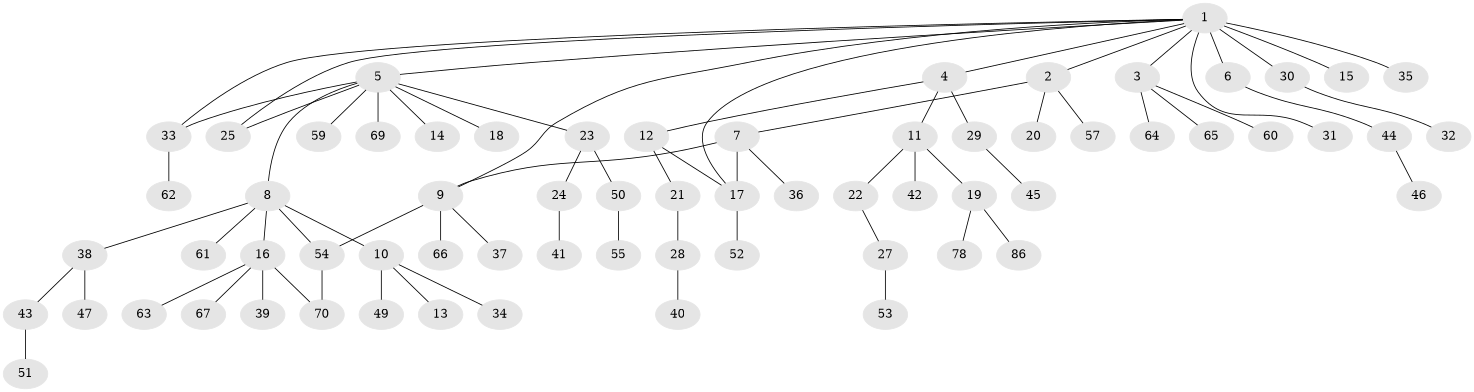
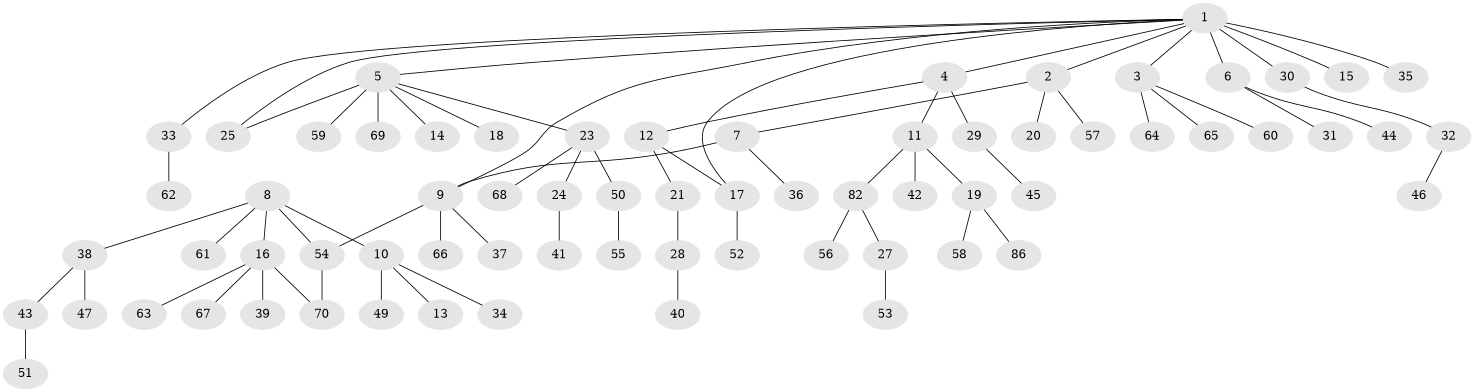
(1207, 101) -> (1279, 107)
(262, 103) -> none
(295, 116) -> none
(737, 166) -> none
(1404, 166) -> (1434, 166)
none -> (500, 196)
(856, 196) -> (856, 196)
none -> (826, 255)
(960, 255) -> (960, 255)
